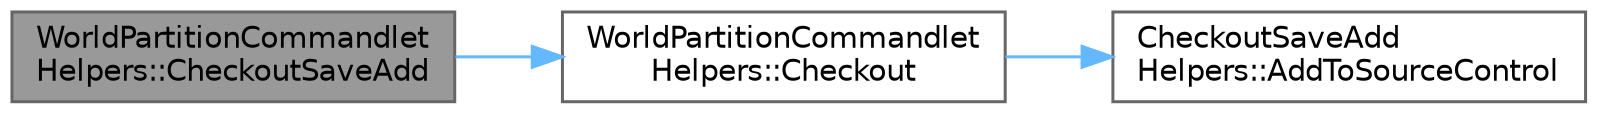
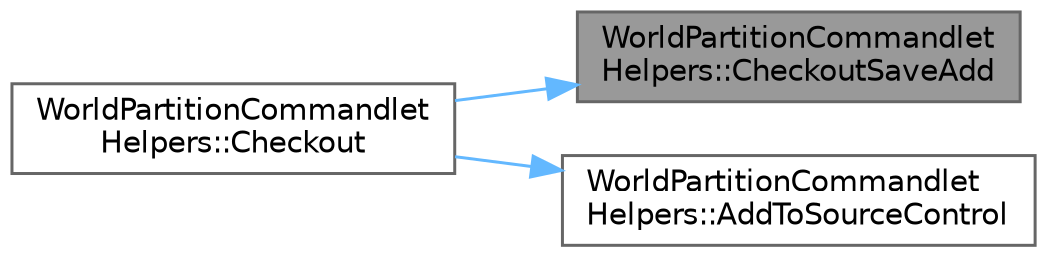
(493, 57) -> (501, 95)
(1349, 57) -> (799, 200)
